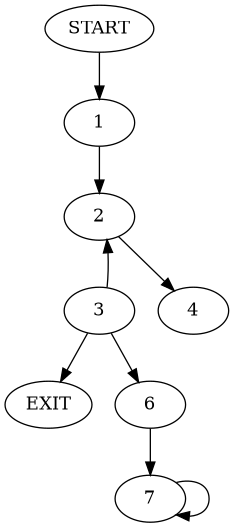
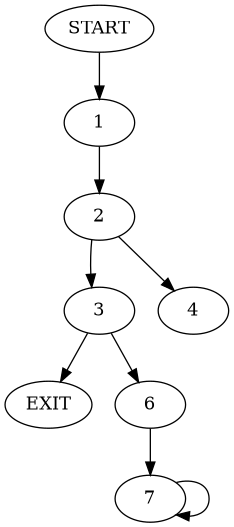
(108, 270) -> (91, 257)
